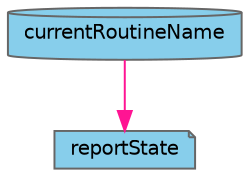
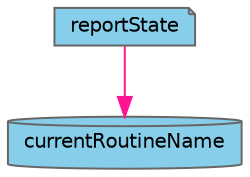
(125, 86) -> (125, 71)
